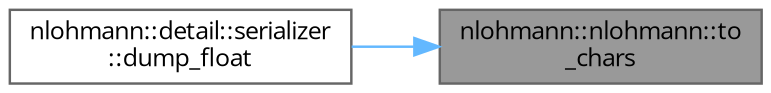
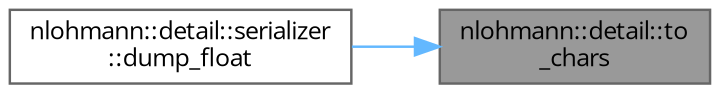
(601, 47) -> (575, 47)
